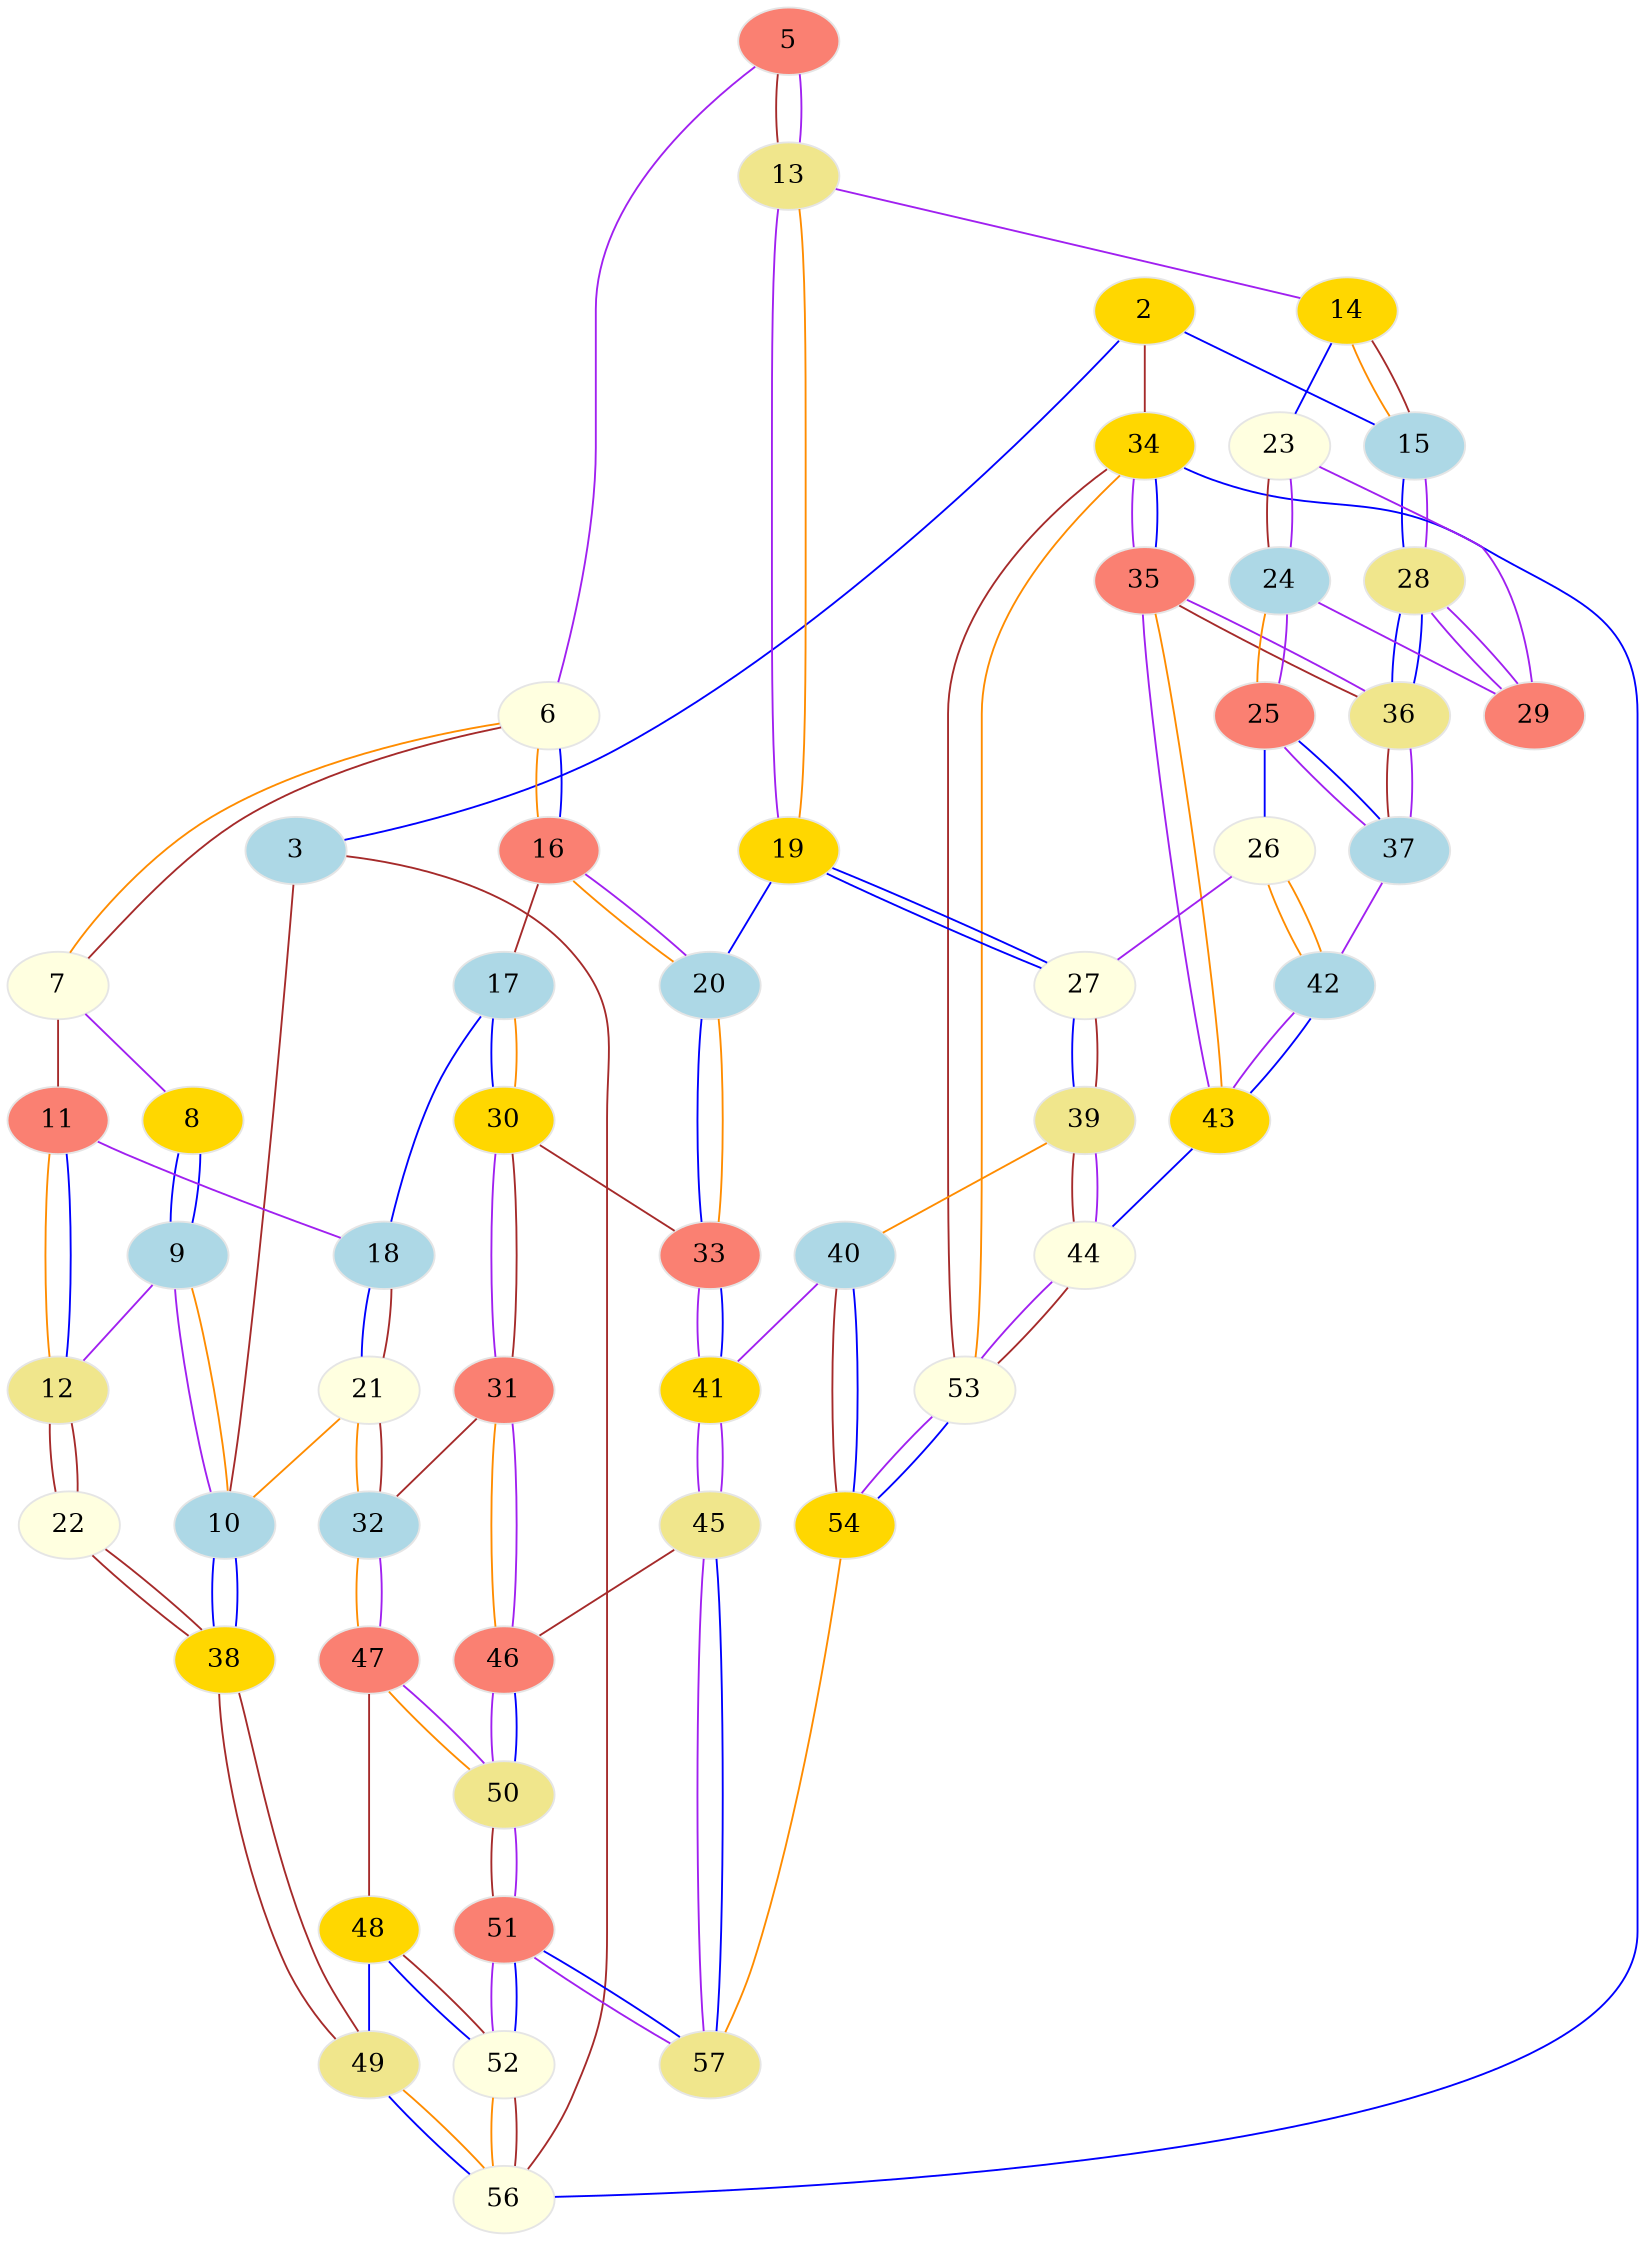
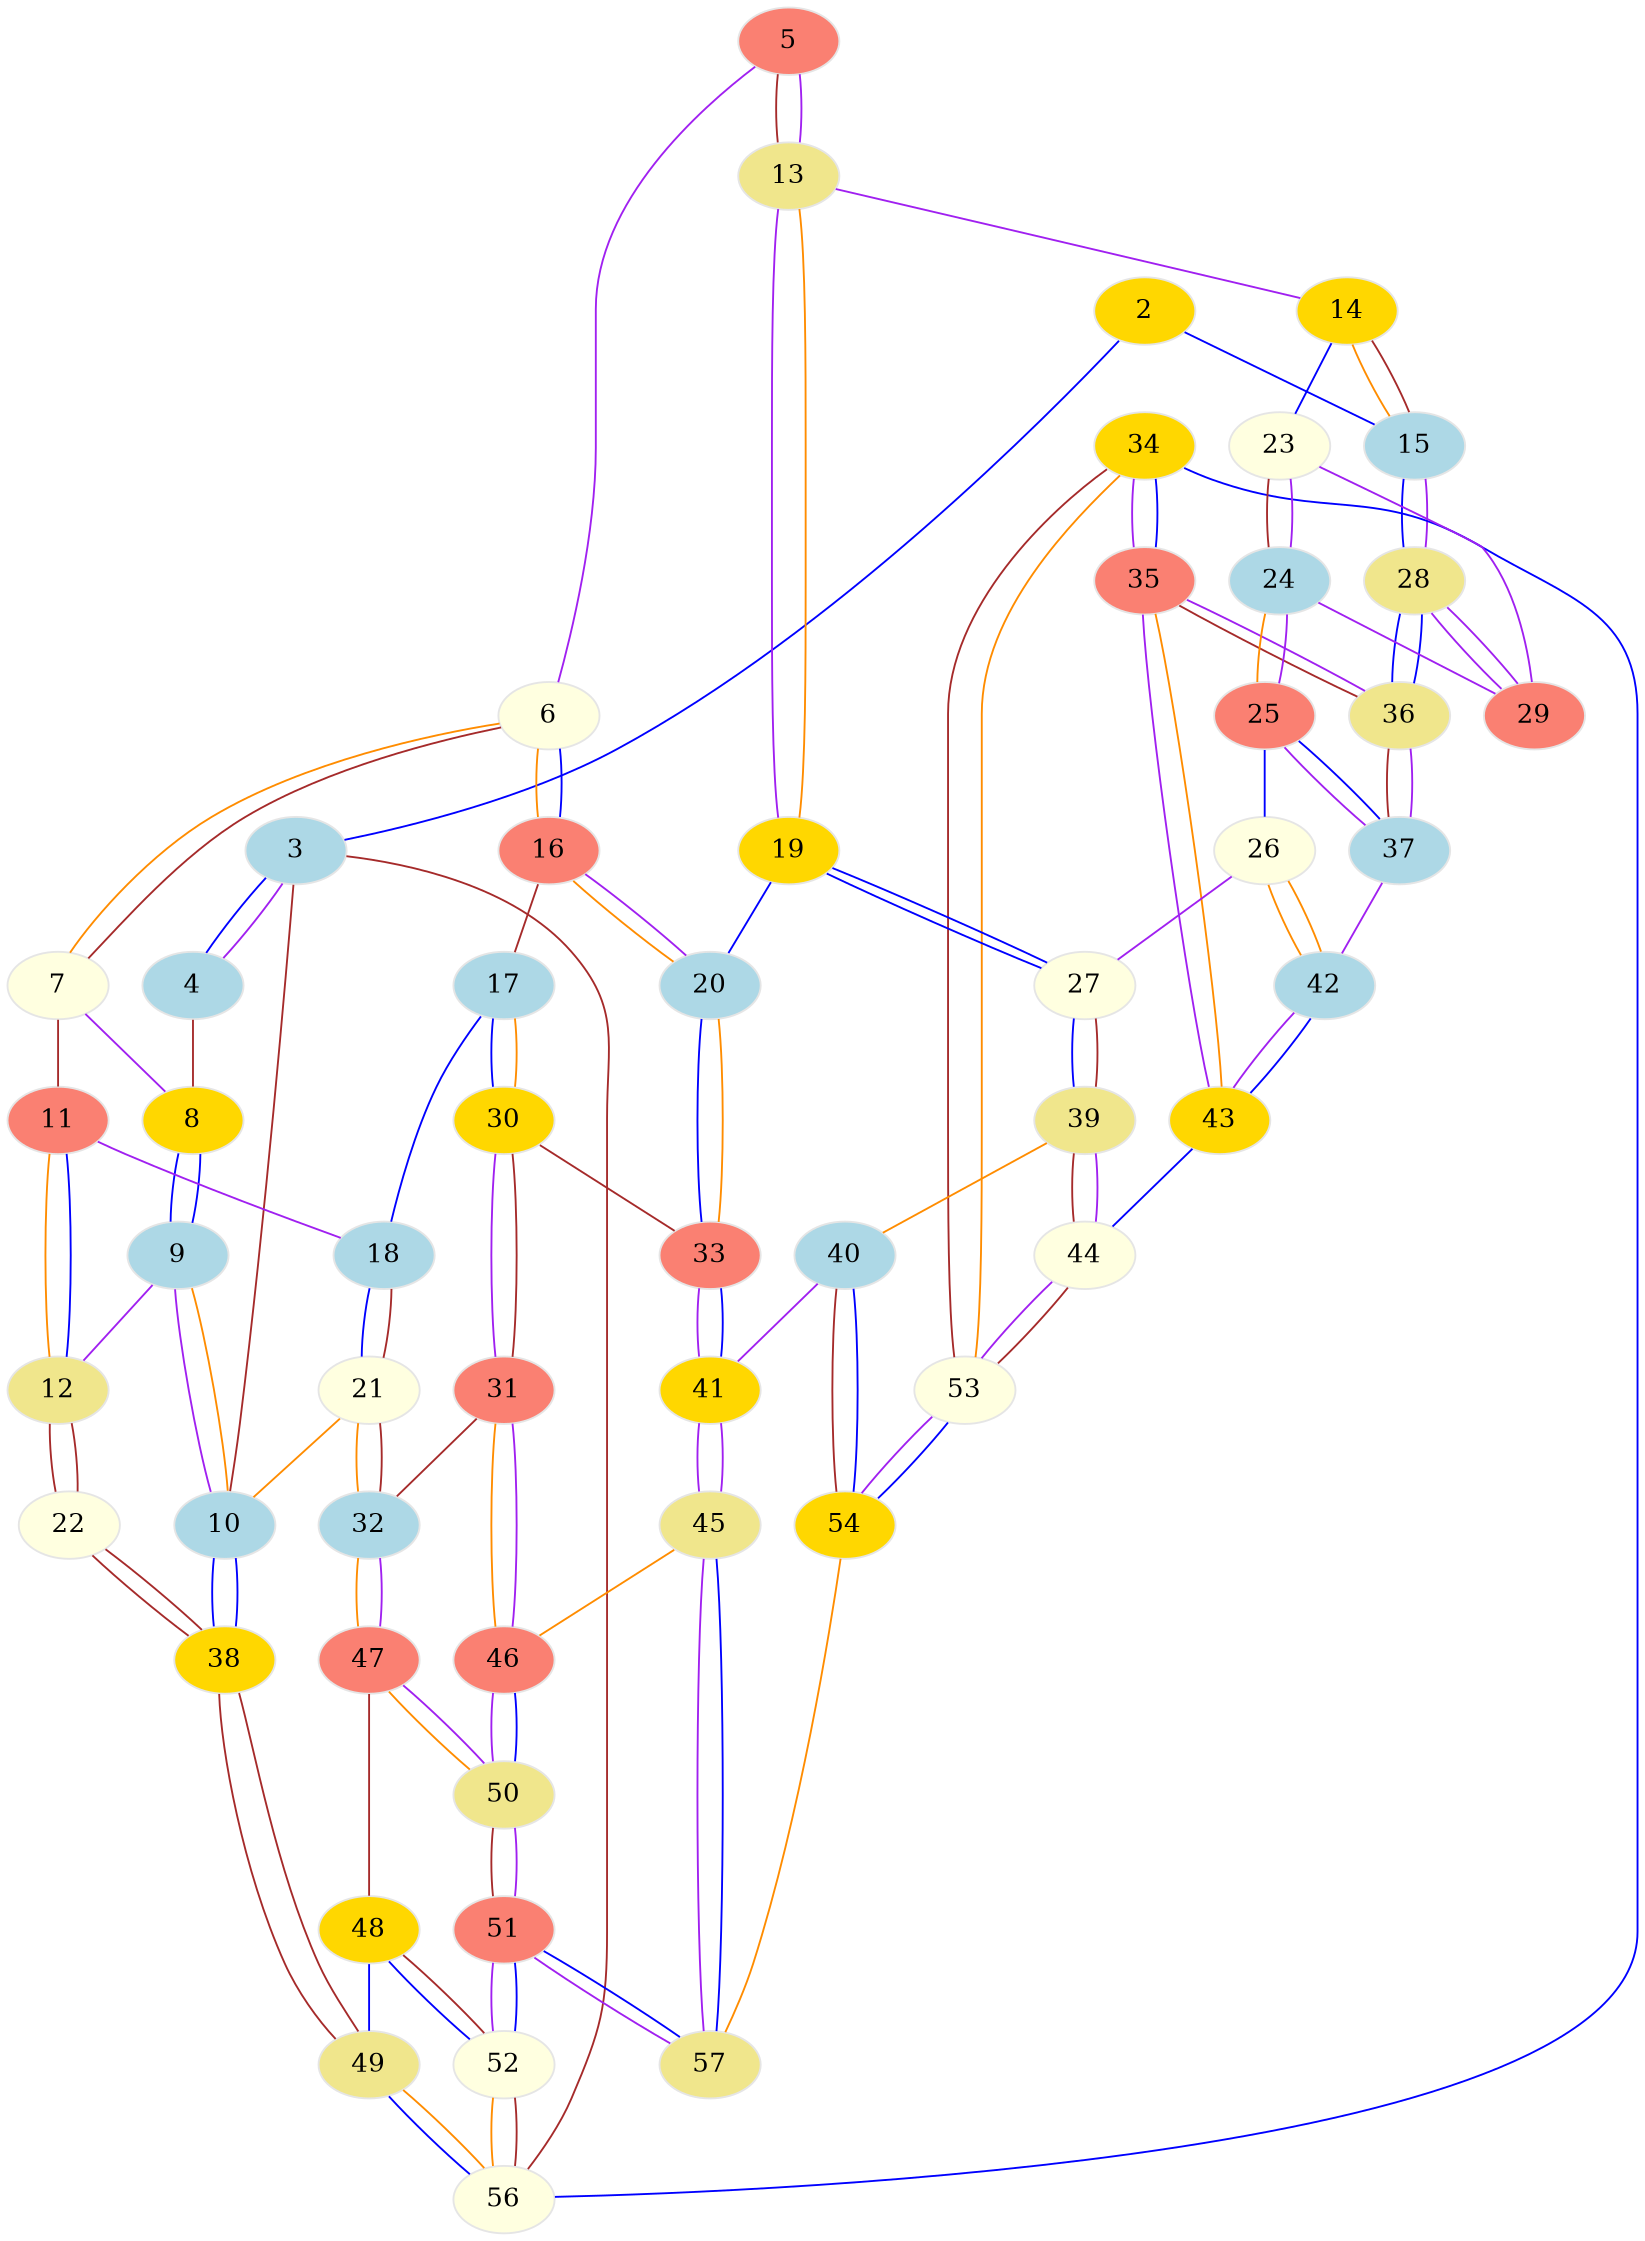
(1145, 379) -> none
none -> (193, 986)
(620, 1584) -> (620, 1584)
